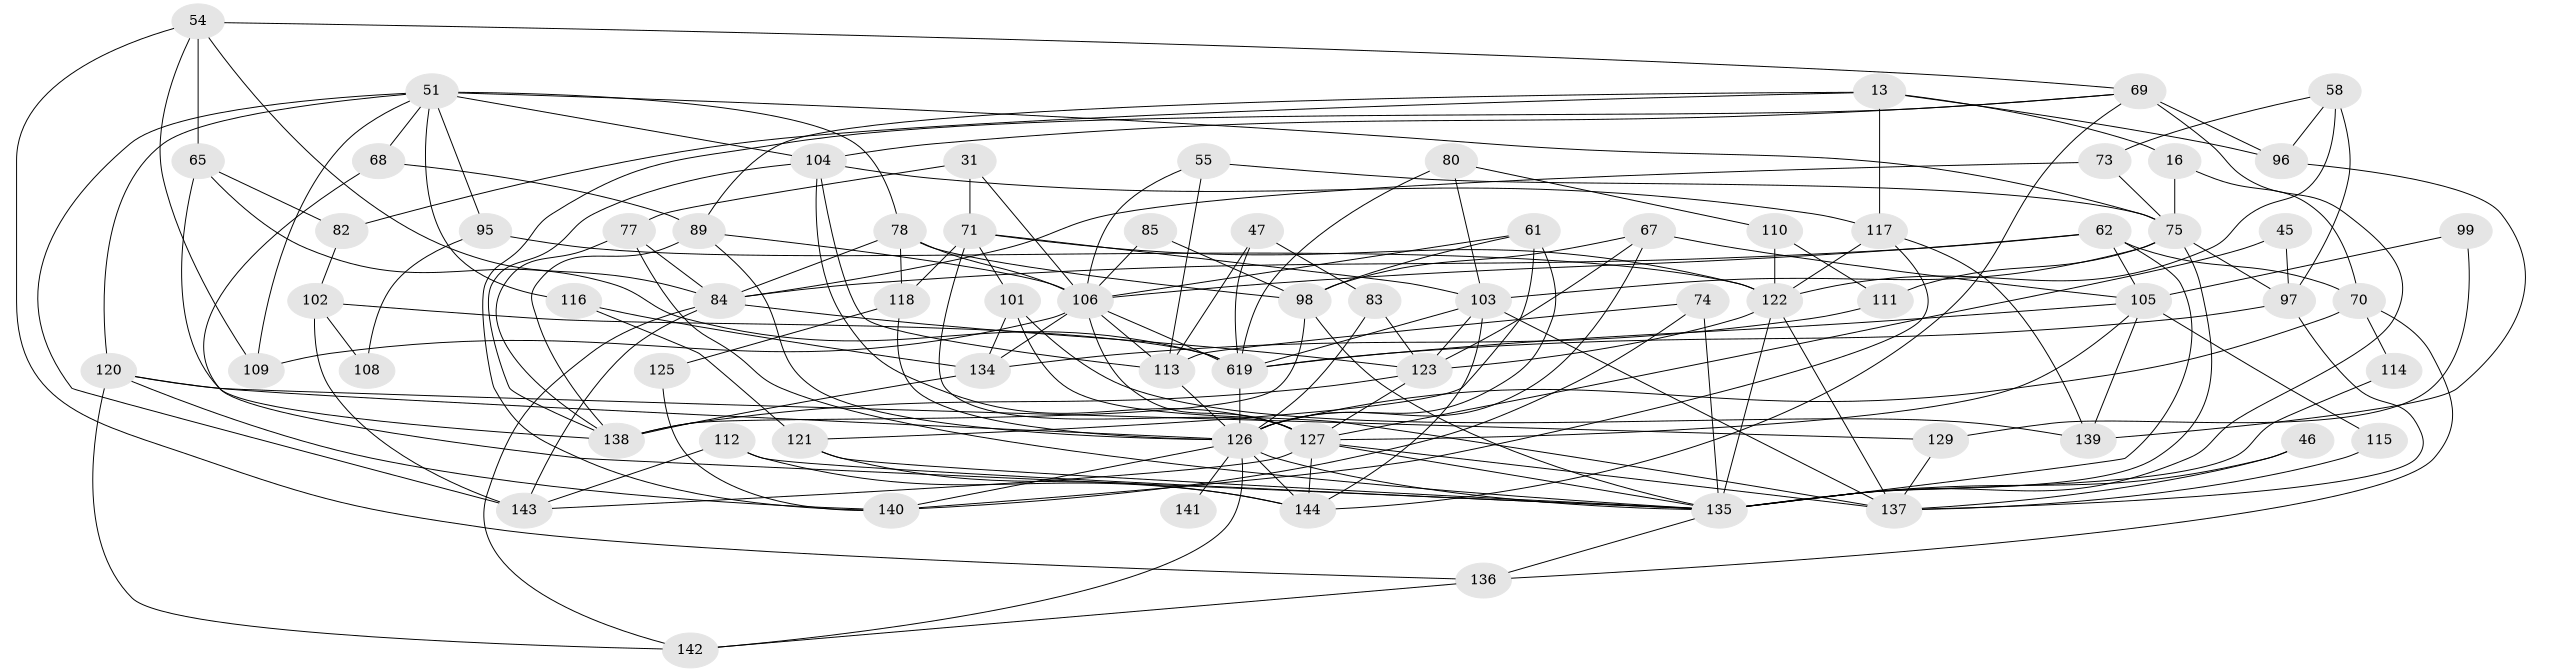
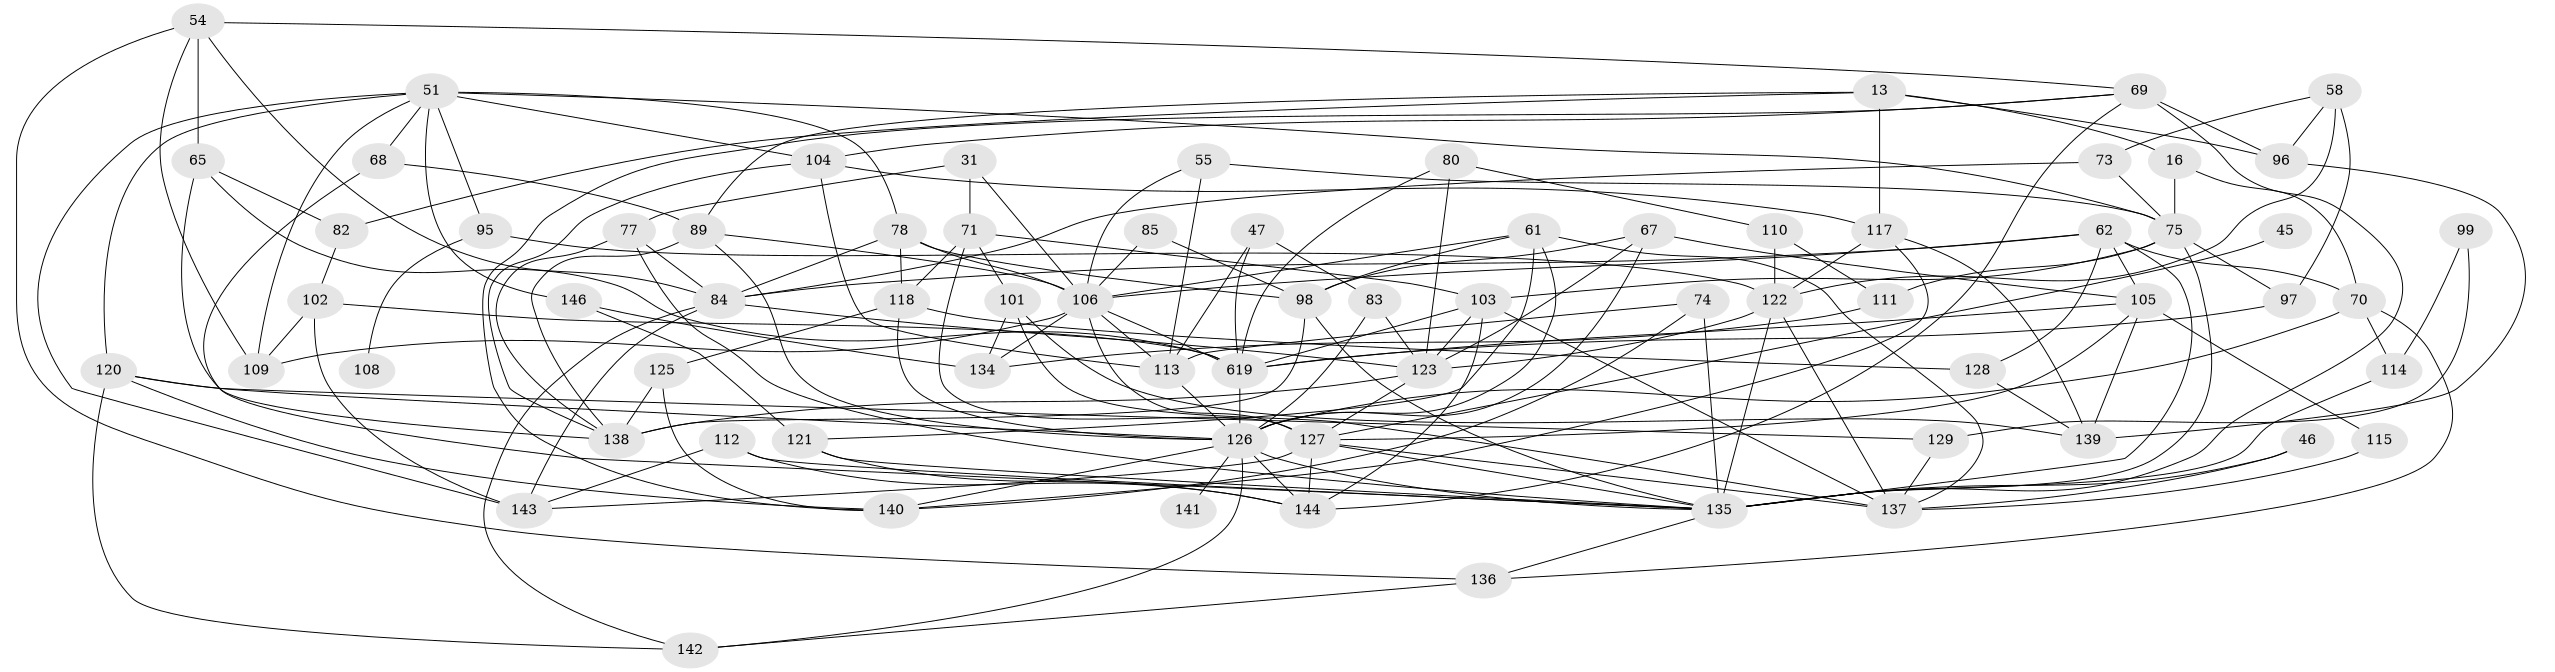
(1467, 231) -> (1436, 279)
(1491, 250) -> none
(2287, 264) -> none
(2299, 267) -> (2434, 303)
(574, 301) -> (574, 301)
(341, 336) -> (286, 336)
none -> (1978, 371)
(938, 389) -> none
(846, 395) -> (639, 406)
(2272, 490) -> (1838, 307)
